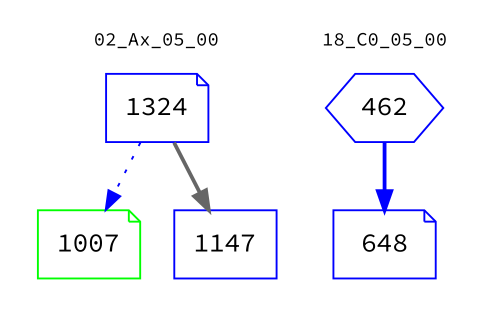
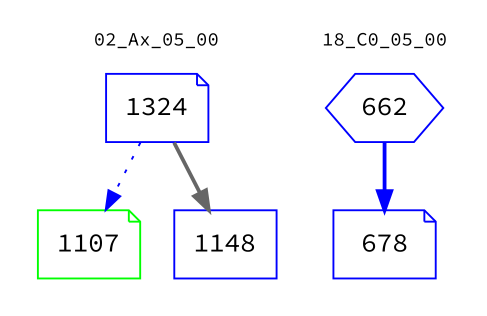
(385, 108) -> (385, 108)
(89, 244) -> (89, 244)
(225, 244) -> (225, 244)
(385, 244) -> (385, 244)
